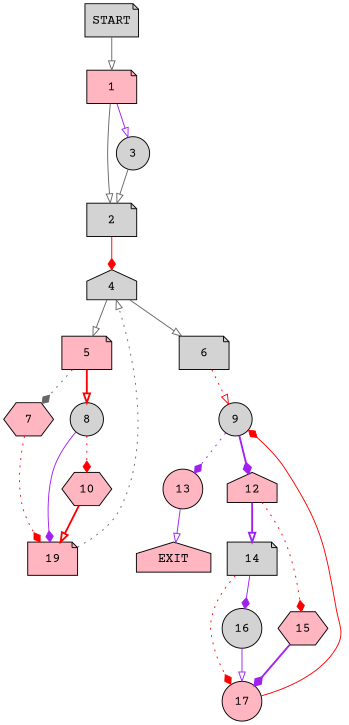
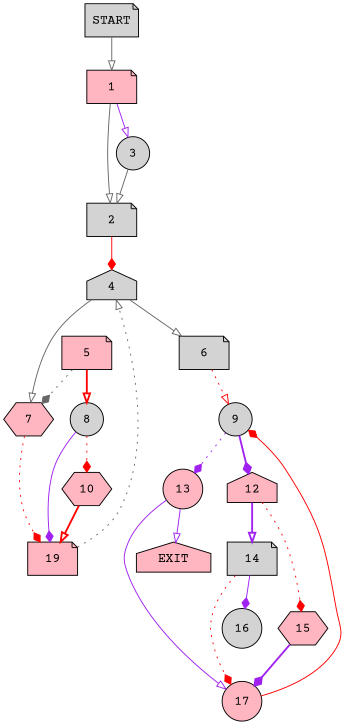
(102, 314) -> (51, 340)
(242, 660) -> (140, 598)
